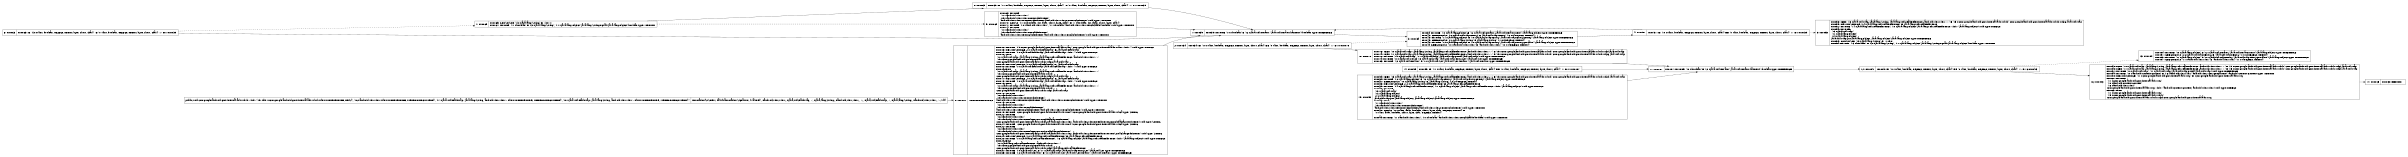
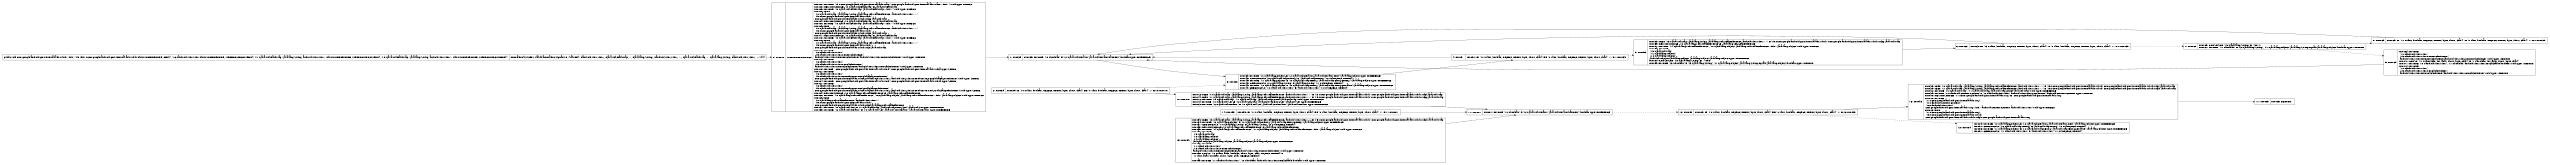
none -> (1928, 49)
(1826, 69) -> (1644, 112)
(1382, 101) -> (1203, 144)
